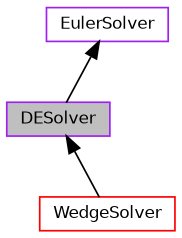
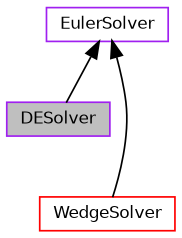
(87, 174) -> (127, 128)
